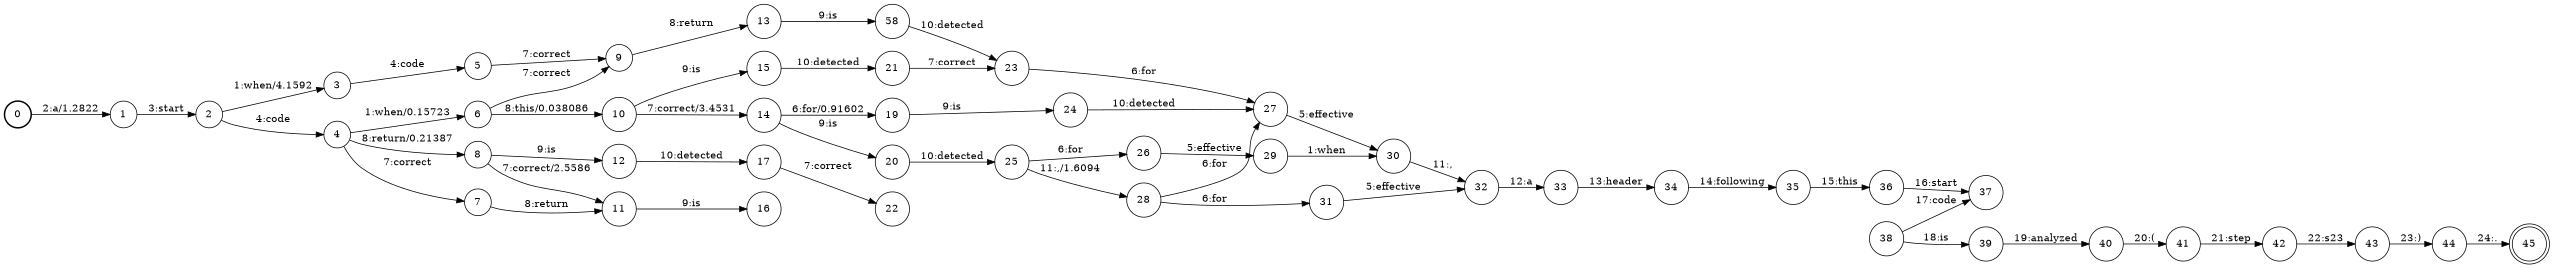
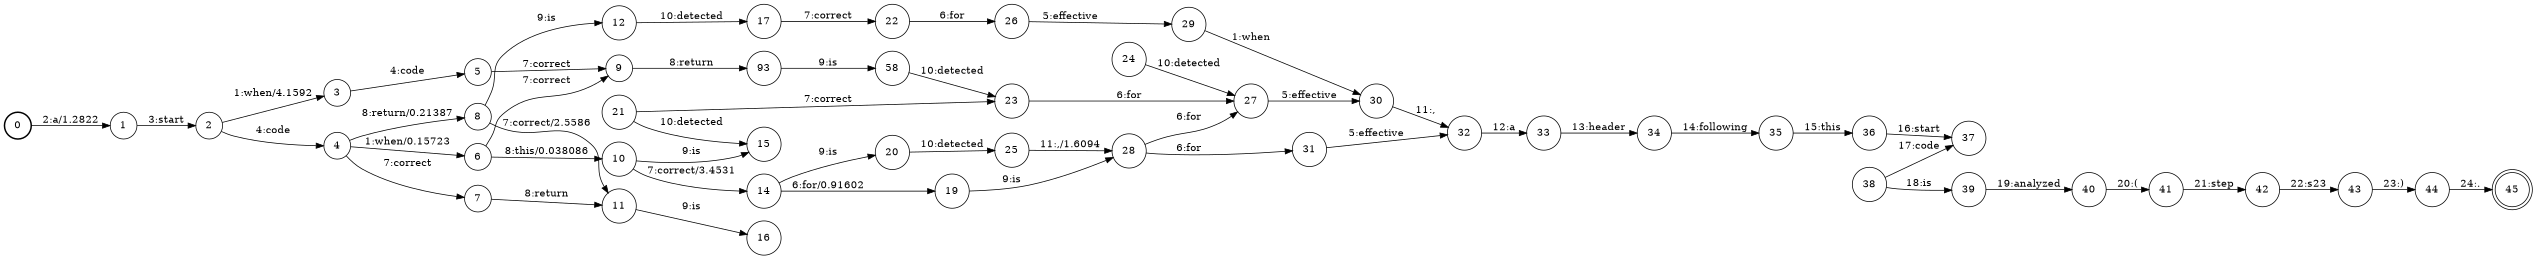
(764, 21) -> (764, 68)
(824, 68) -> (685, 137)
(978, 113) -> (1039, 183)
(1074, 158) -> (948, 21)
